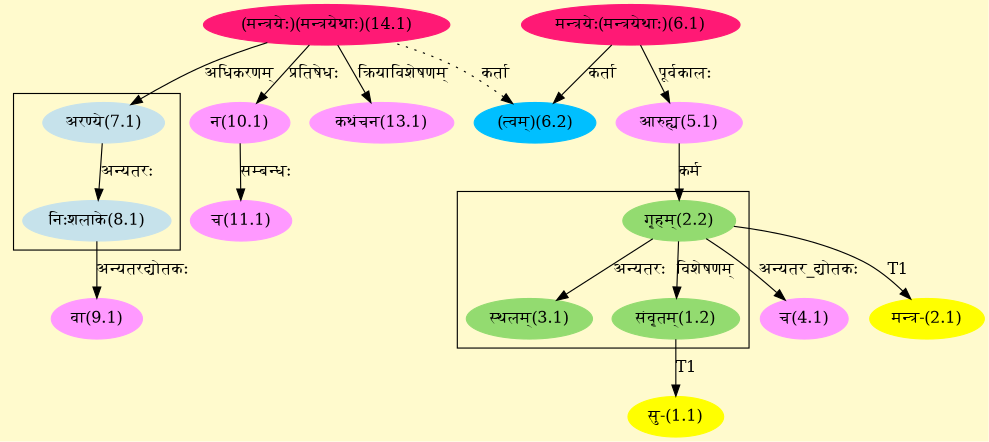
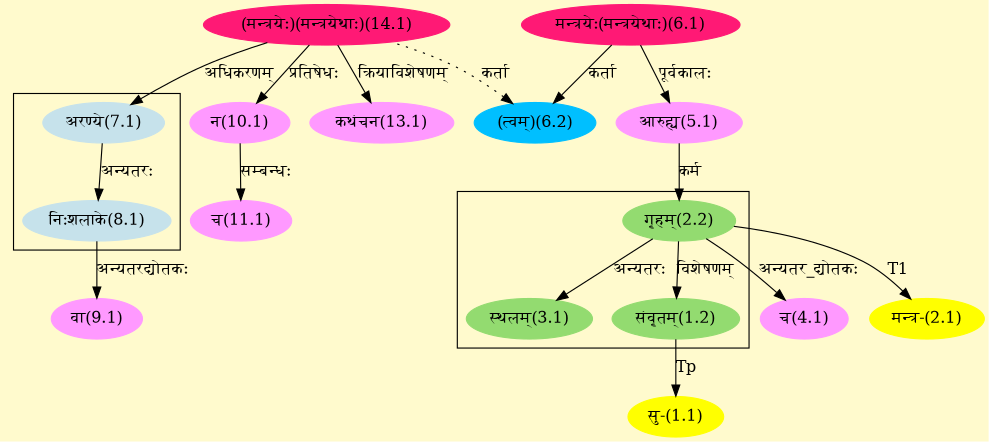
(687, 368) -> (687, 368)
